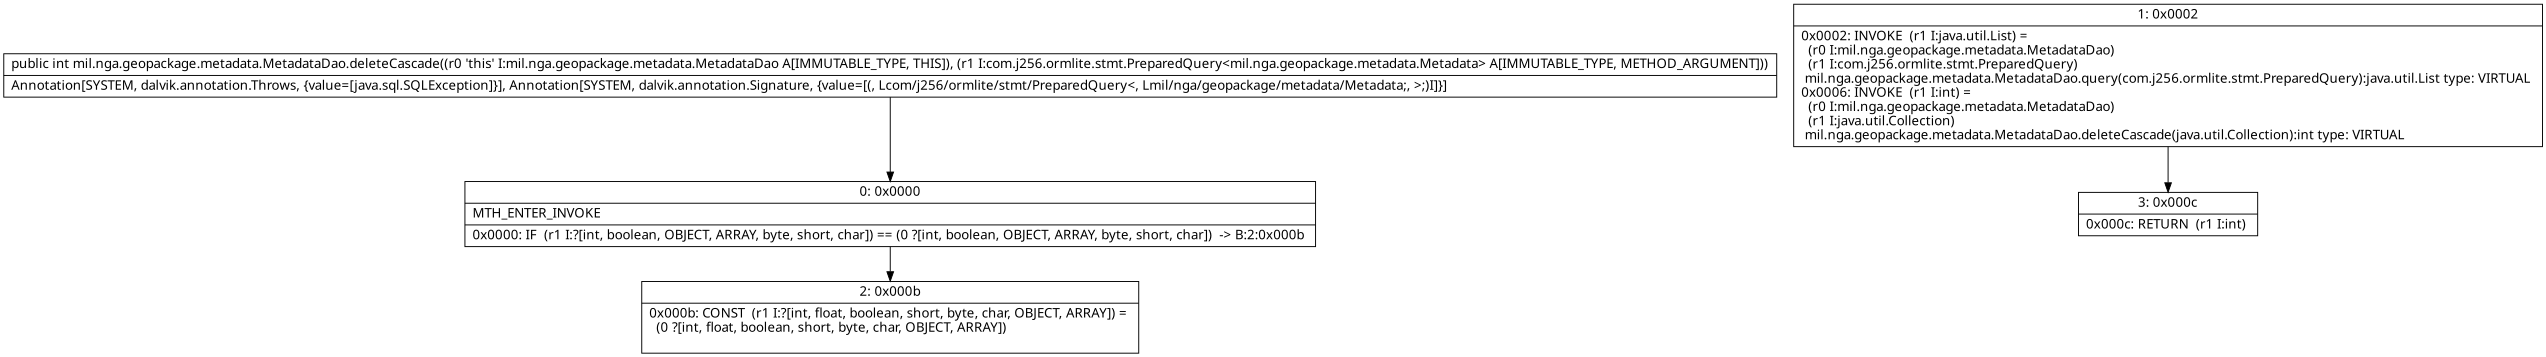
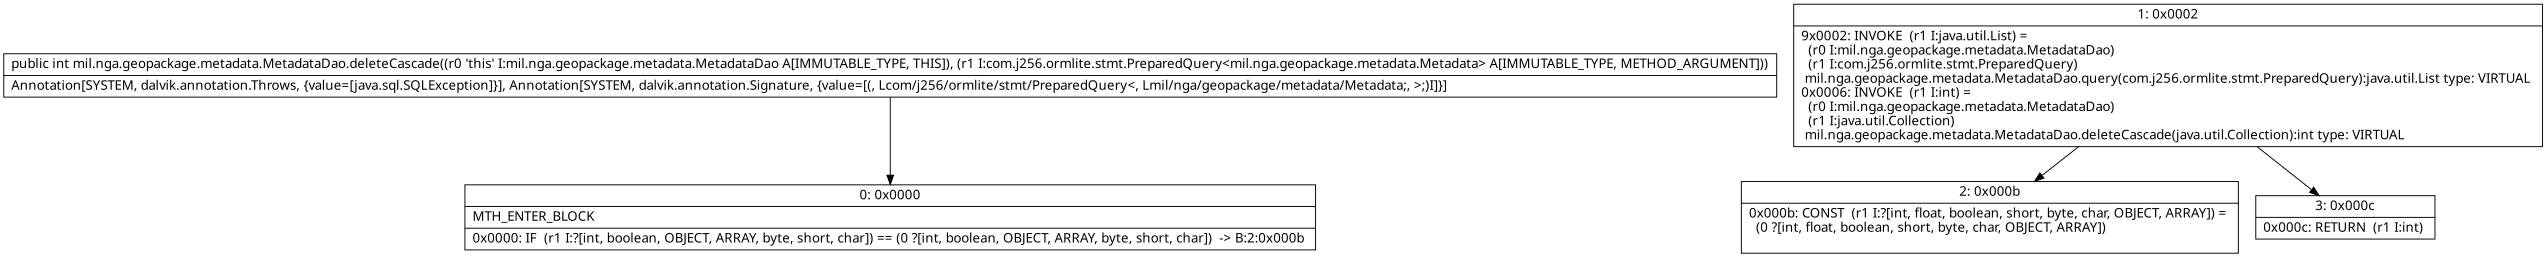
(1916, 36) -> (1916, 36)
(537, 214) -> (534, 217)
(890, 259) -> (2060, 161)
